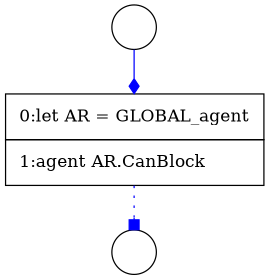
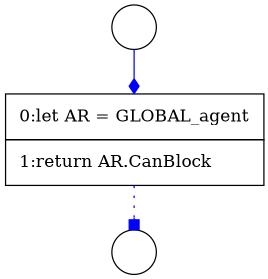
(112, 162) -> (116, 162)
